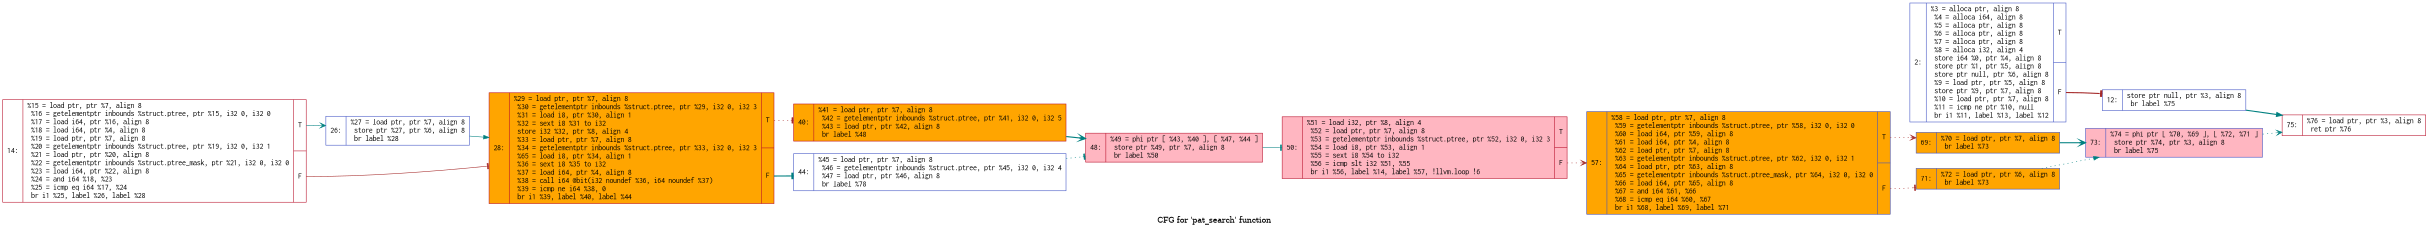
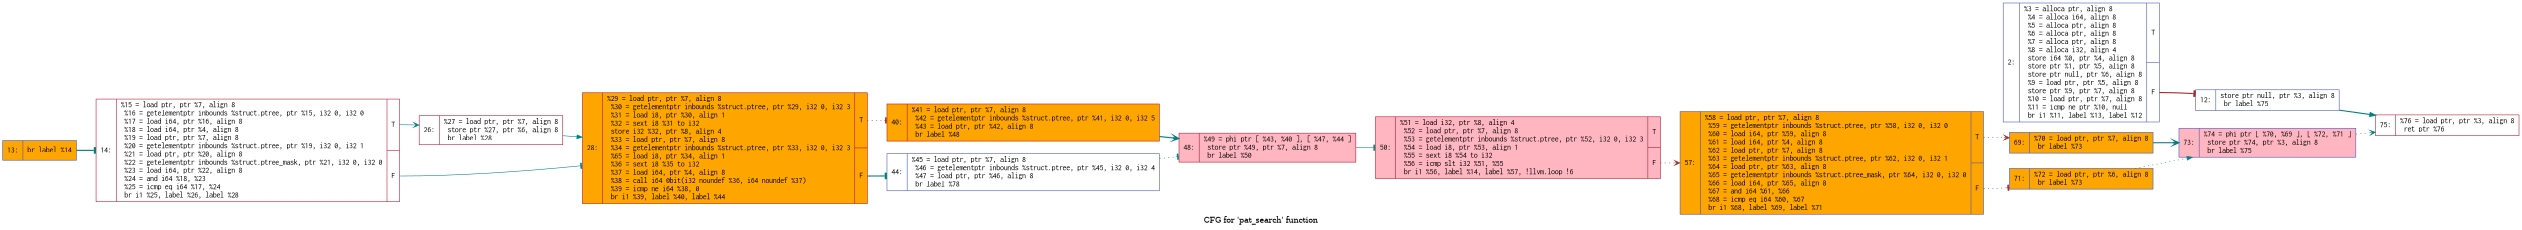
(398, 131) -> (491, 130)
none -> (40, 150)
(396, 174) -> (490, 173)
